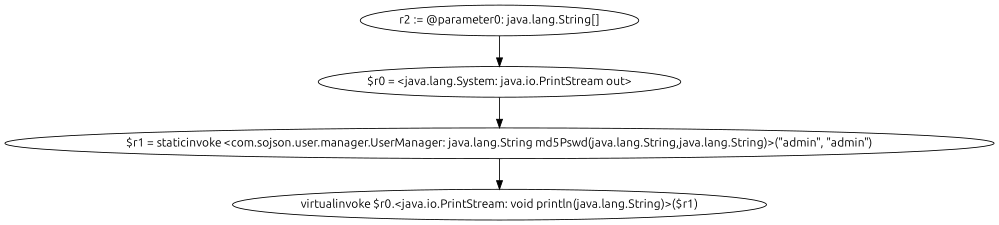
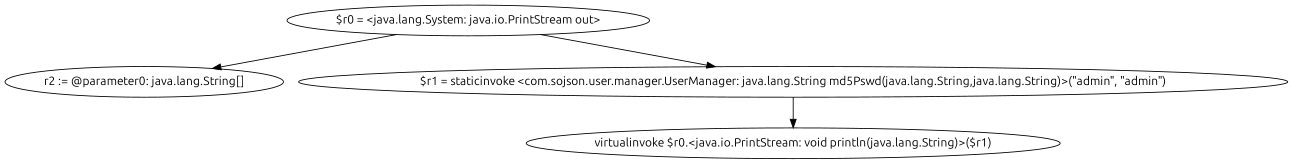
(500, 47) -> (309, 51)
